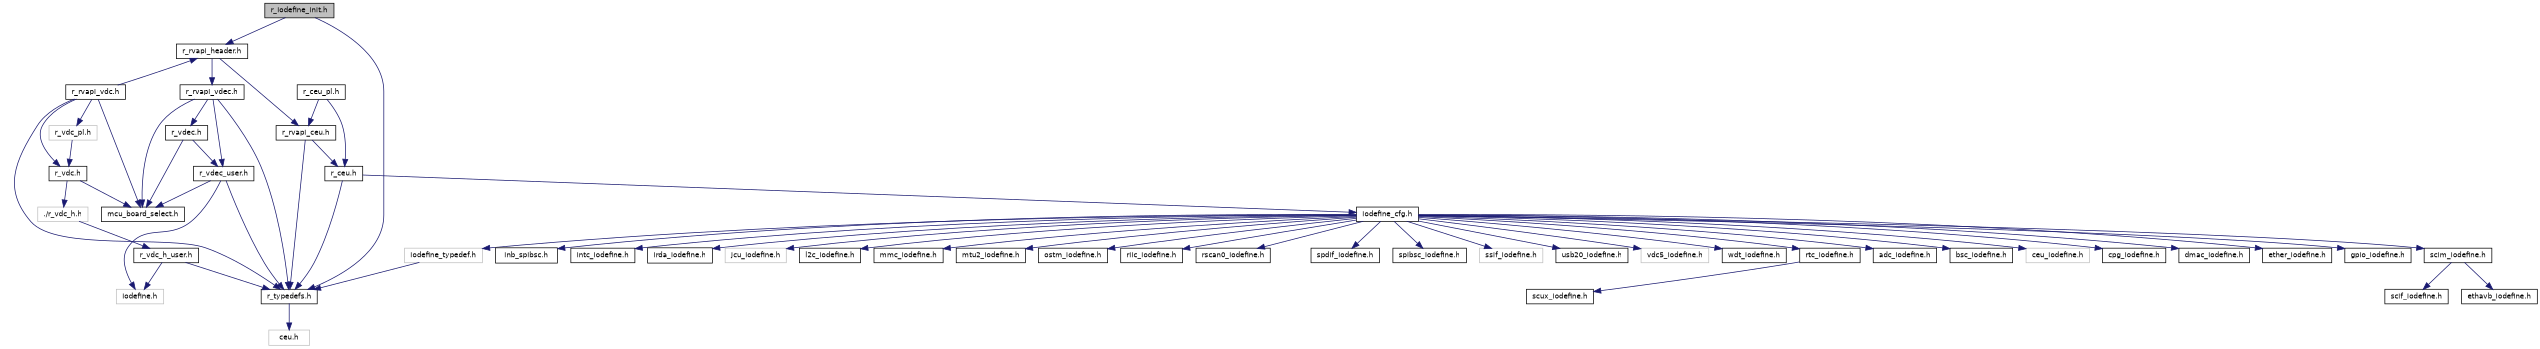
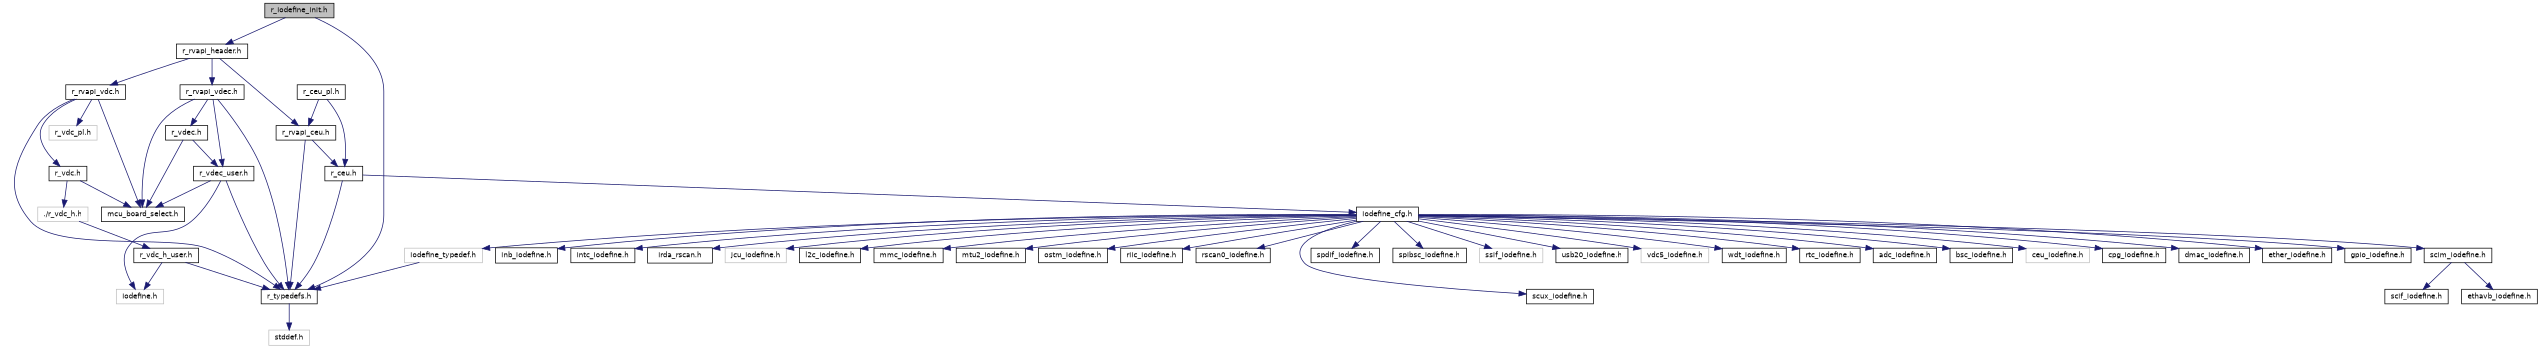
(154, 73) -> (153, 70)
(71, 150) -> none
(526, 255) -> (526, 255)
(680, 255) -> (680, 255)
(1700, 277) -> (1371, 280)
(289, 338) -> (289, 338)
